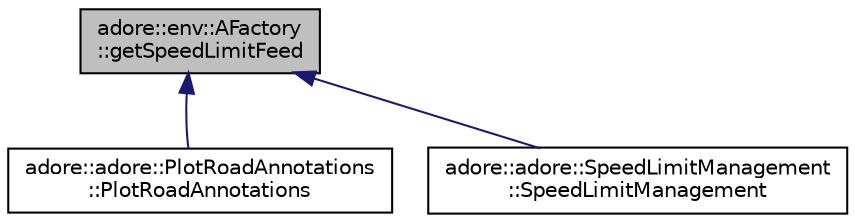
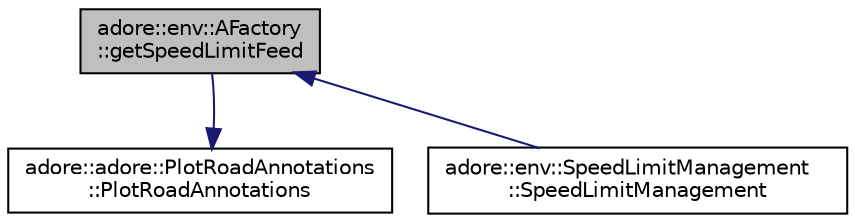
(186, 121) -> (214, 101)
(638, 181) -> (638, 181)
